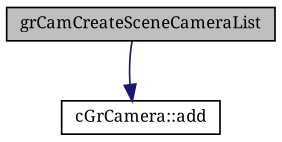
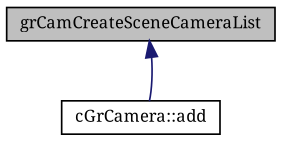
(130, 63) -> (152, 79)
